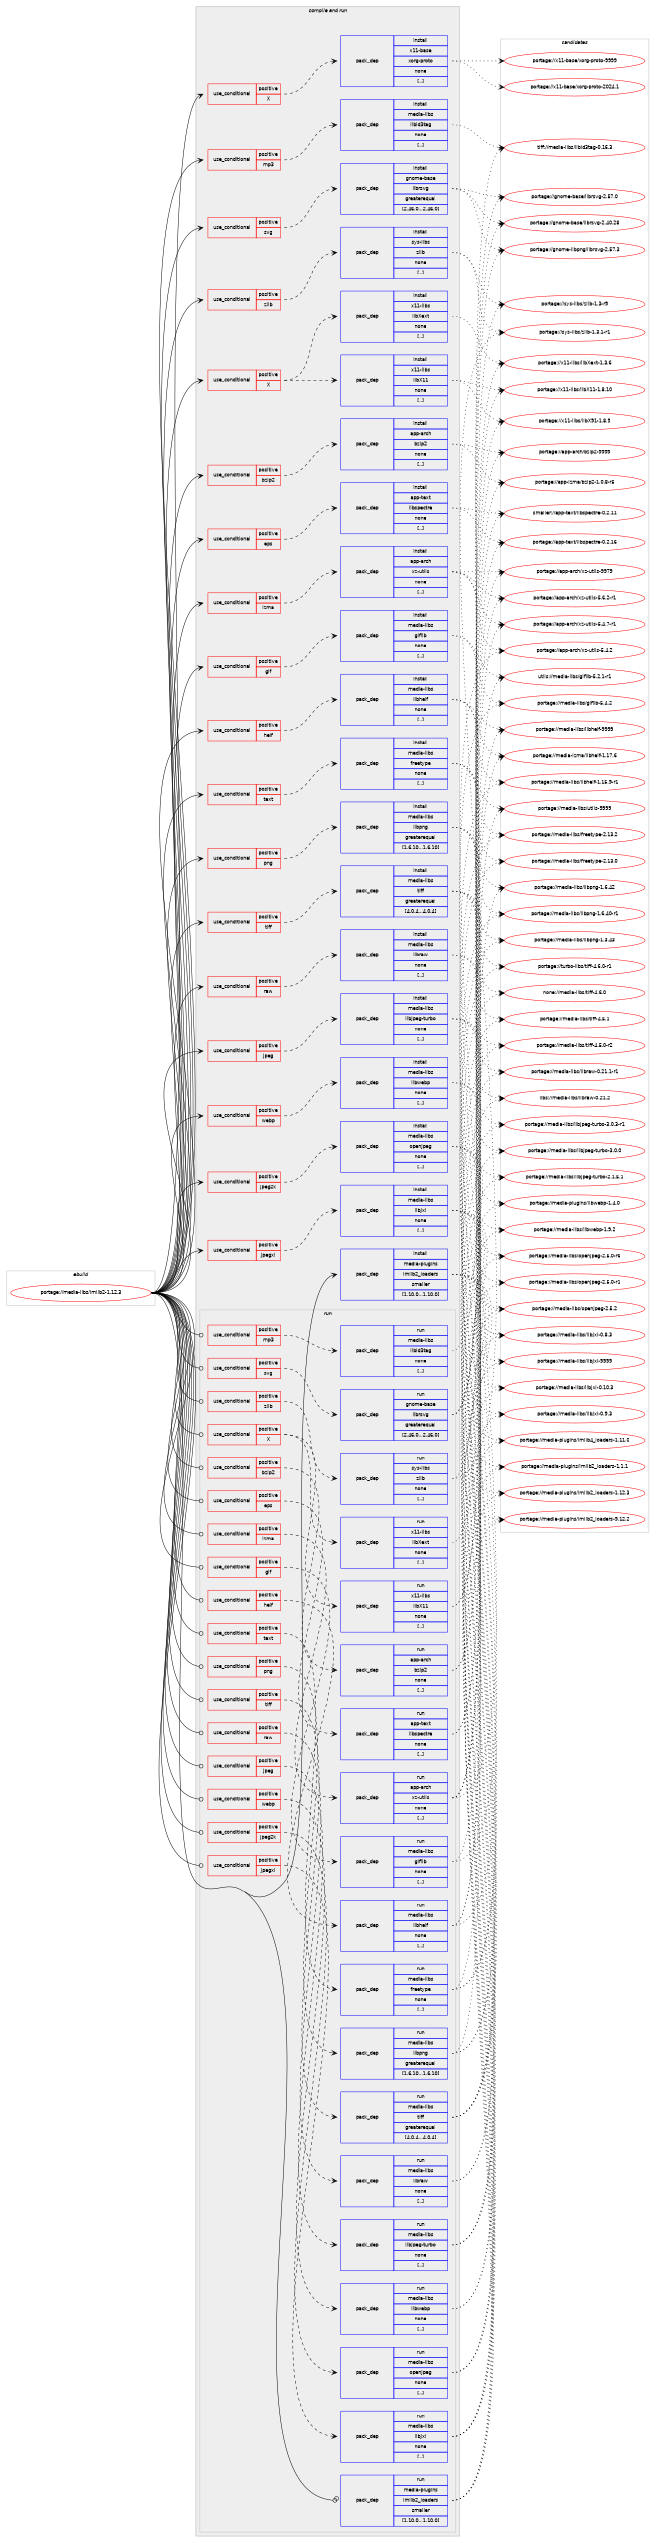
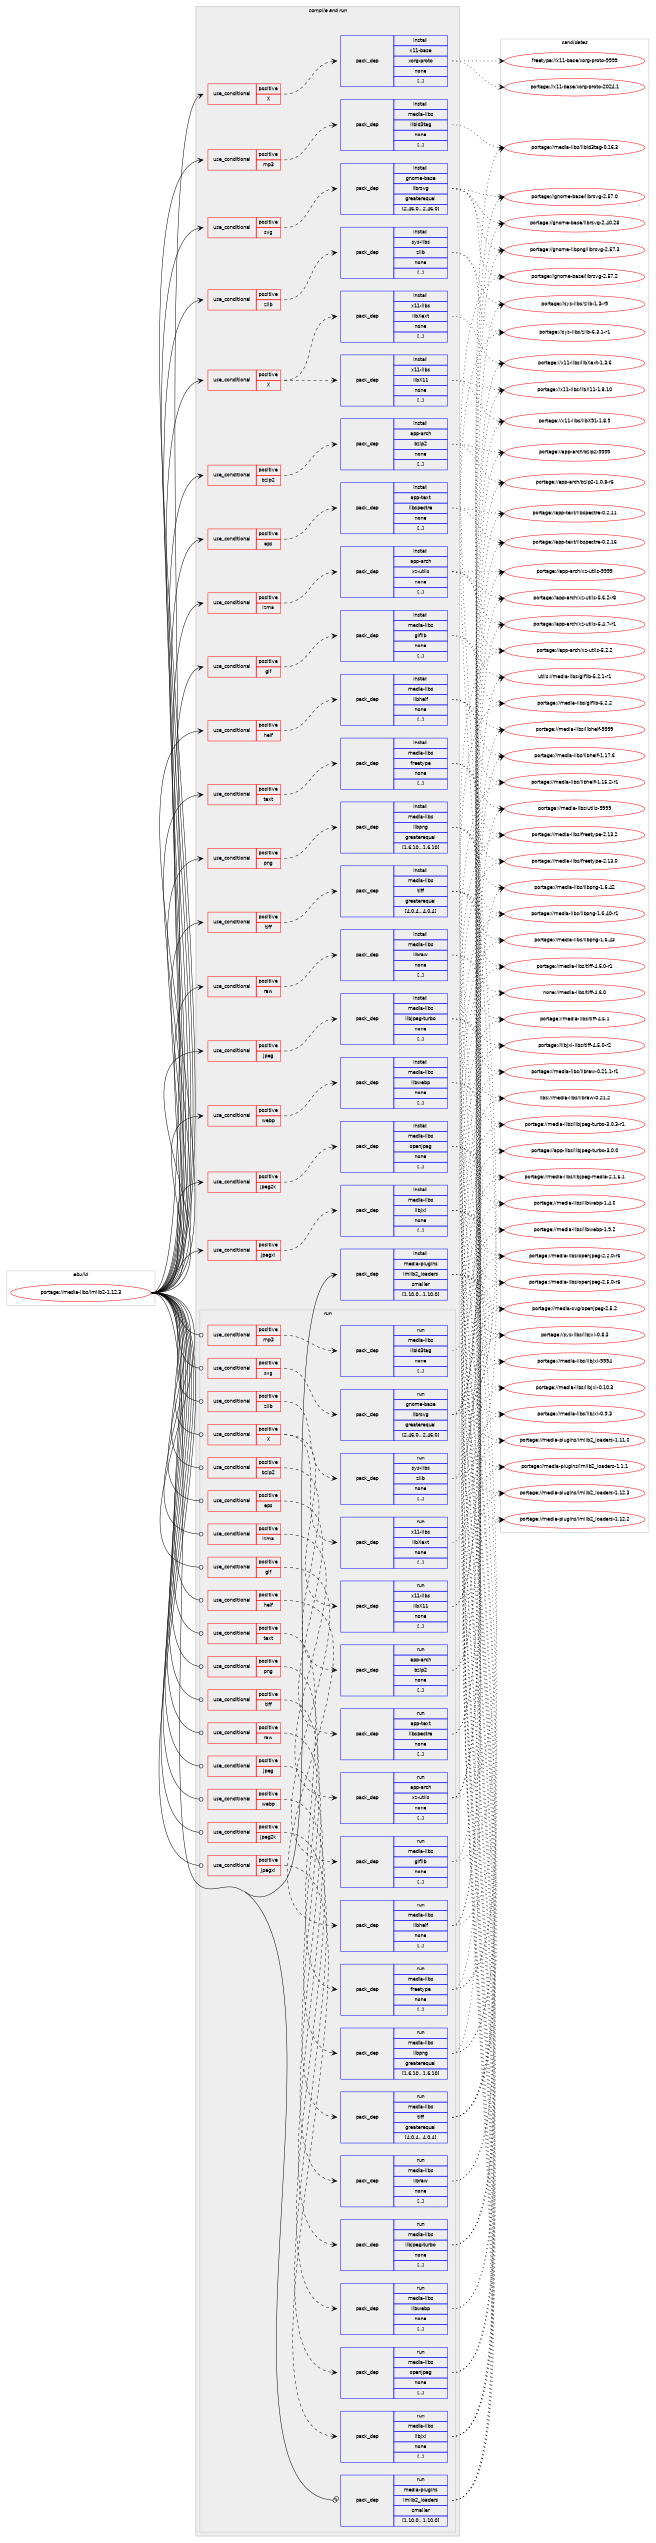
(575, 61) -> (575, 61)
(575, 148) -> (575, 148)
none -> (575, 277)
(575, 332) -> (575, 332)
(575, 483) -> (575, 483)
(575, 513) -> (575, 513)
(575, 572) -> (575, 572)
(575, 598) -> (575, 598)
(575, 651) -> (575, 651)
(575, 703) -> (575, 703)
(575, 756) -> (575, 756)
(575, 782) -> (575, 782)
(575, 940) -> (575, 940)
(575, 967) -> (575, 967)
(575, 1046) -> (575, 1046)
(575, 1151) -> (575, 1151)
(575, 1177) -> (575, 1177)
(575, 1204) -> (575, 1204)
(575, 1256) -> (575, 1256)
(575, 1283) -> (575, 1283)
(575, 1309) -> (575, 1309)
(575, 1335) -> (575, 1335)
(575, 1362) -> (575, 1362)
(575, 1441) -> (575, 1441)
(575, 1520) -> (575, 1520)
